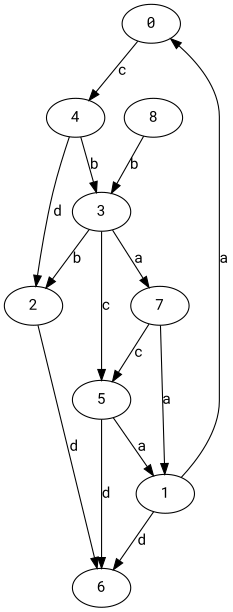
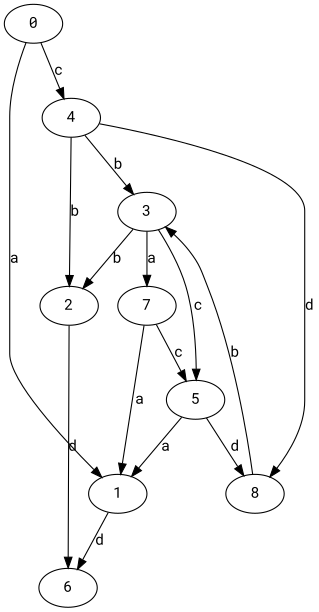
(58, 212) -> (75, 212)
none -> (305, 228)
(219, 261) -> (10, 270)
(102, 488) -> (222, 442)
